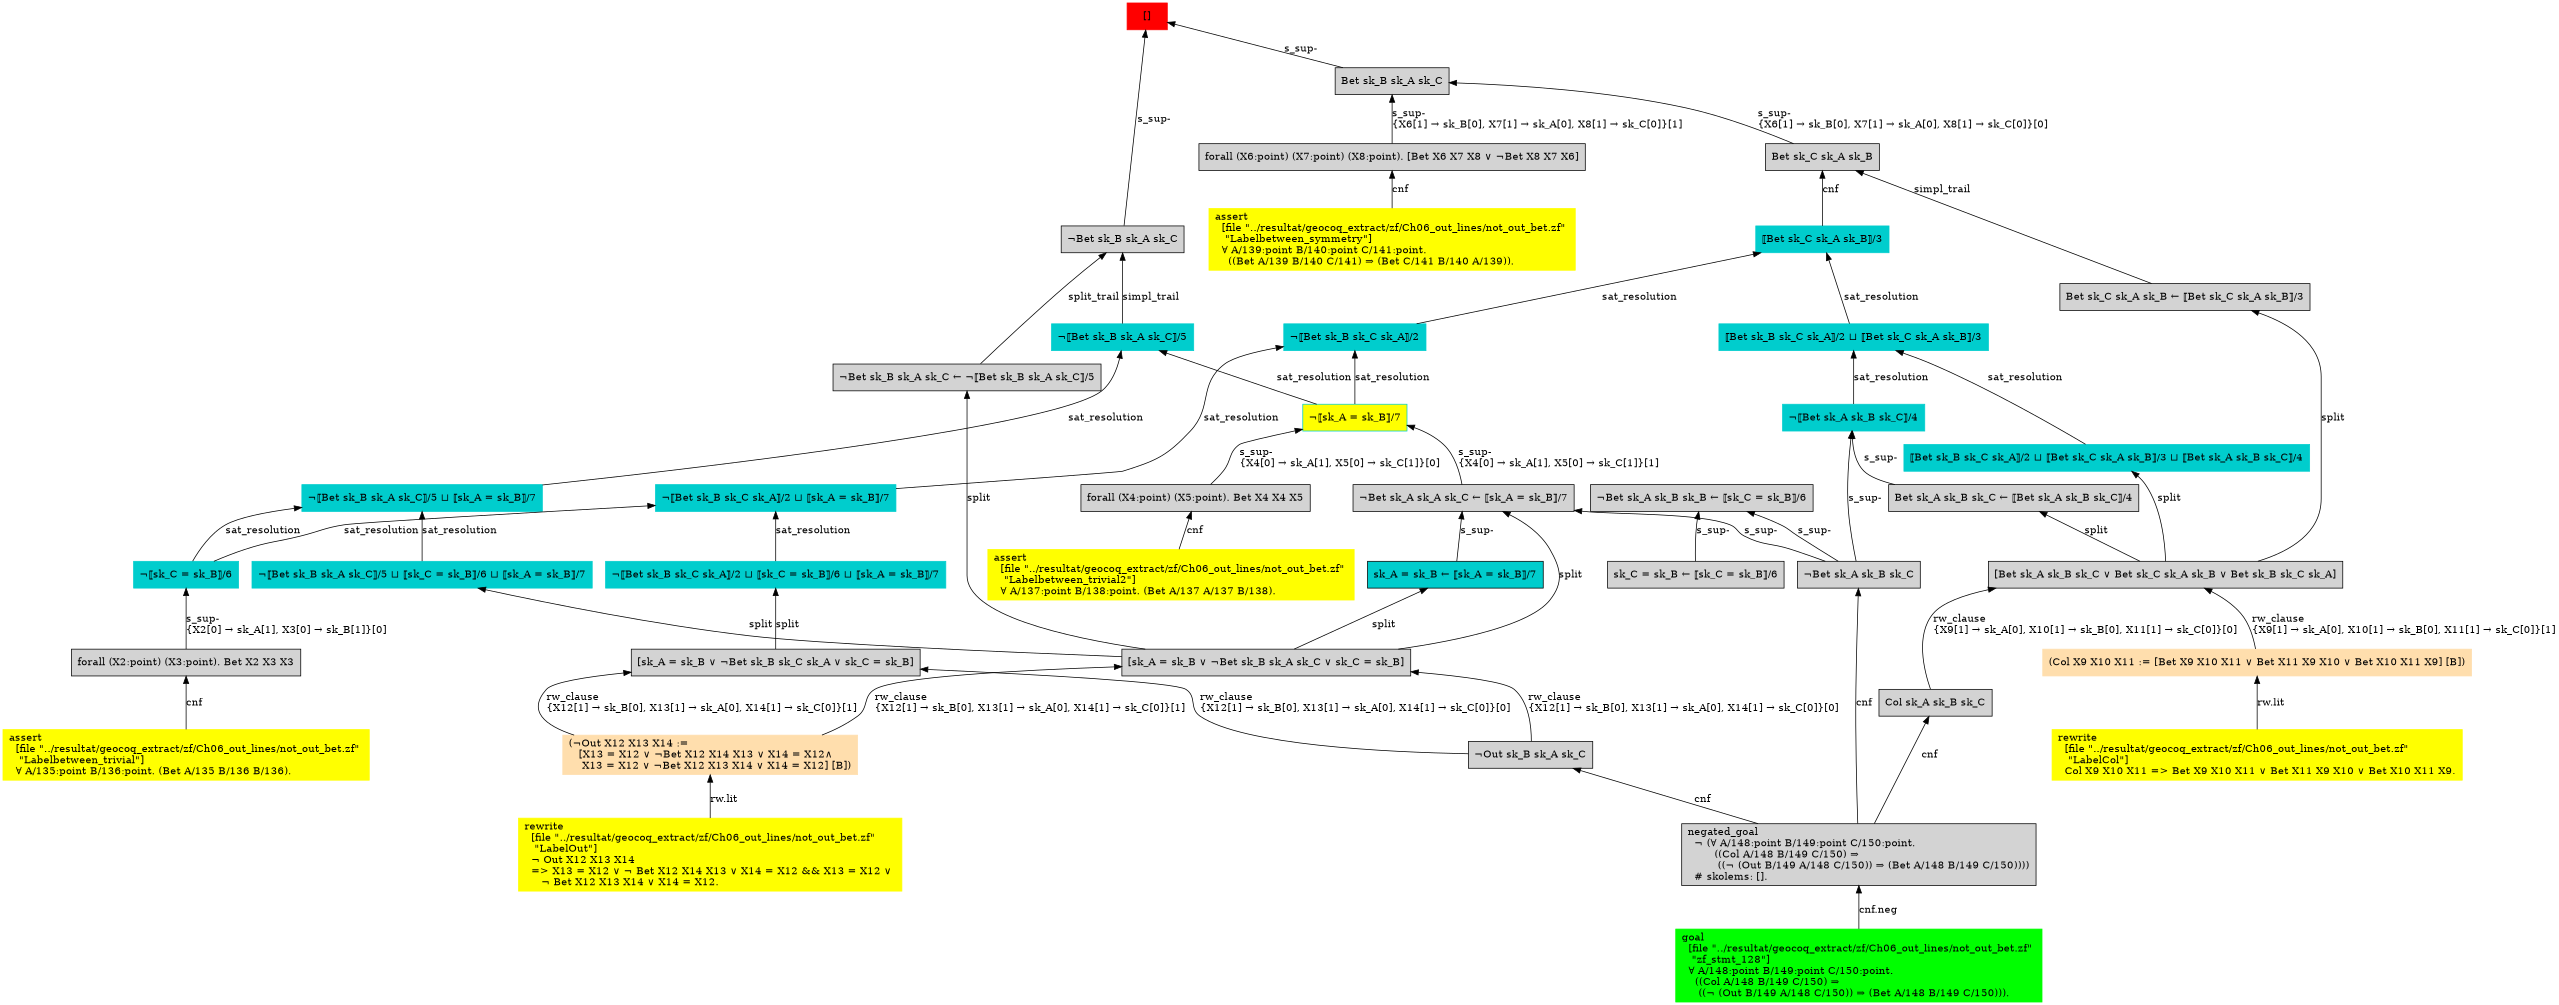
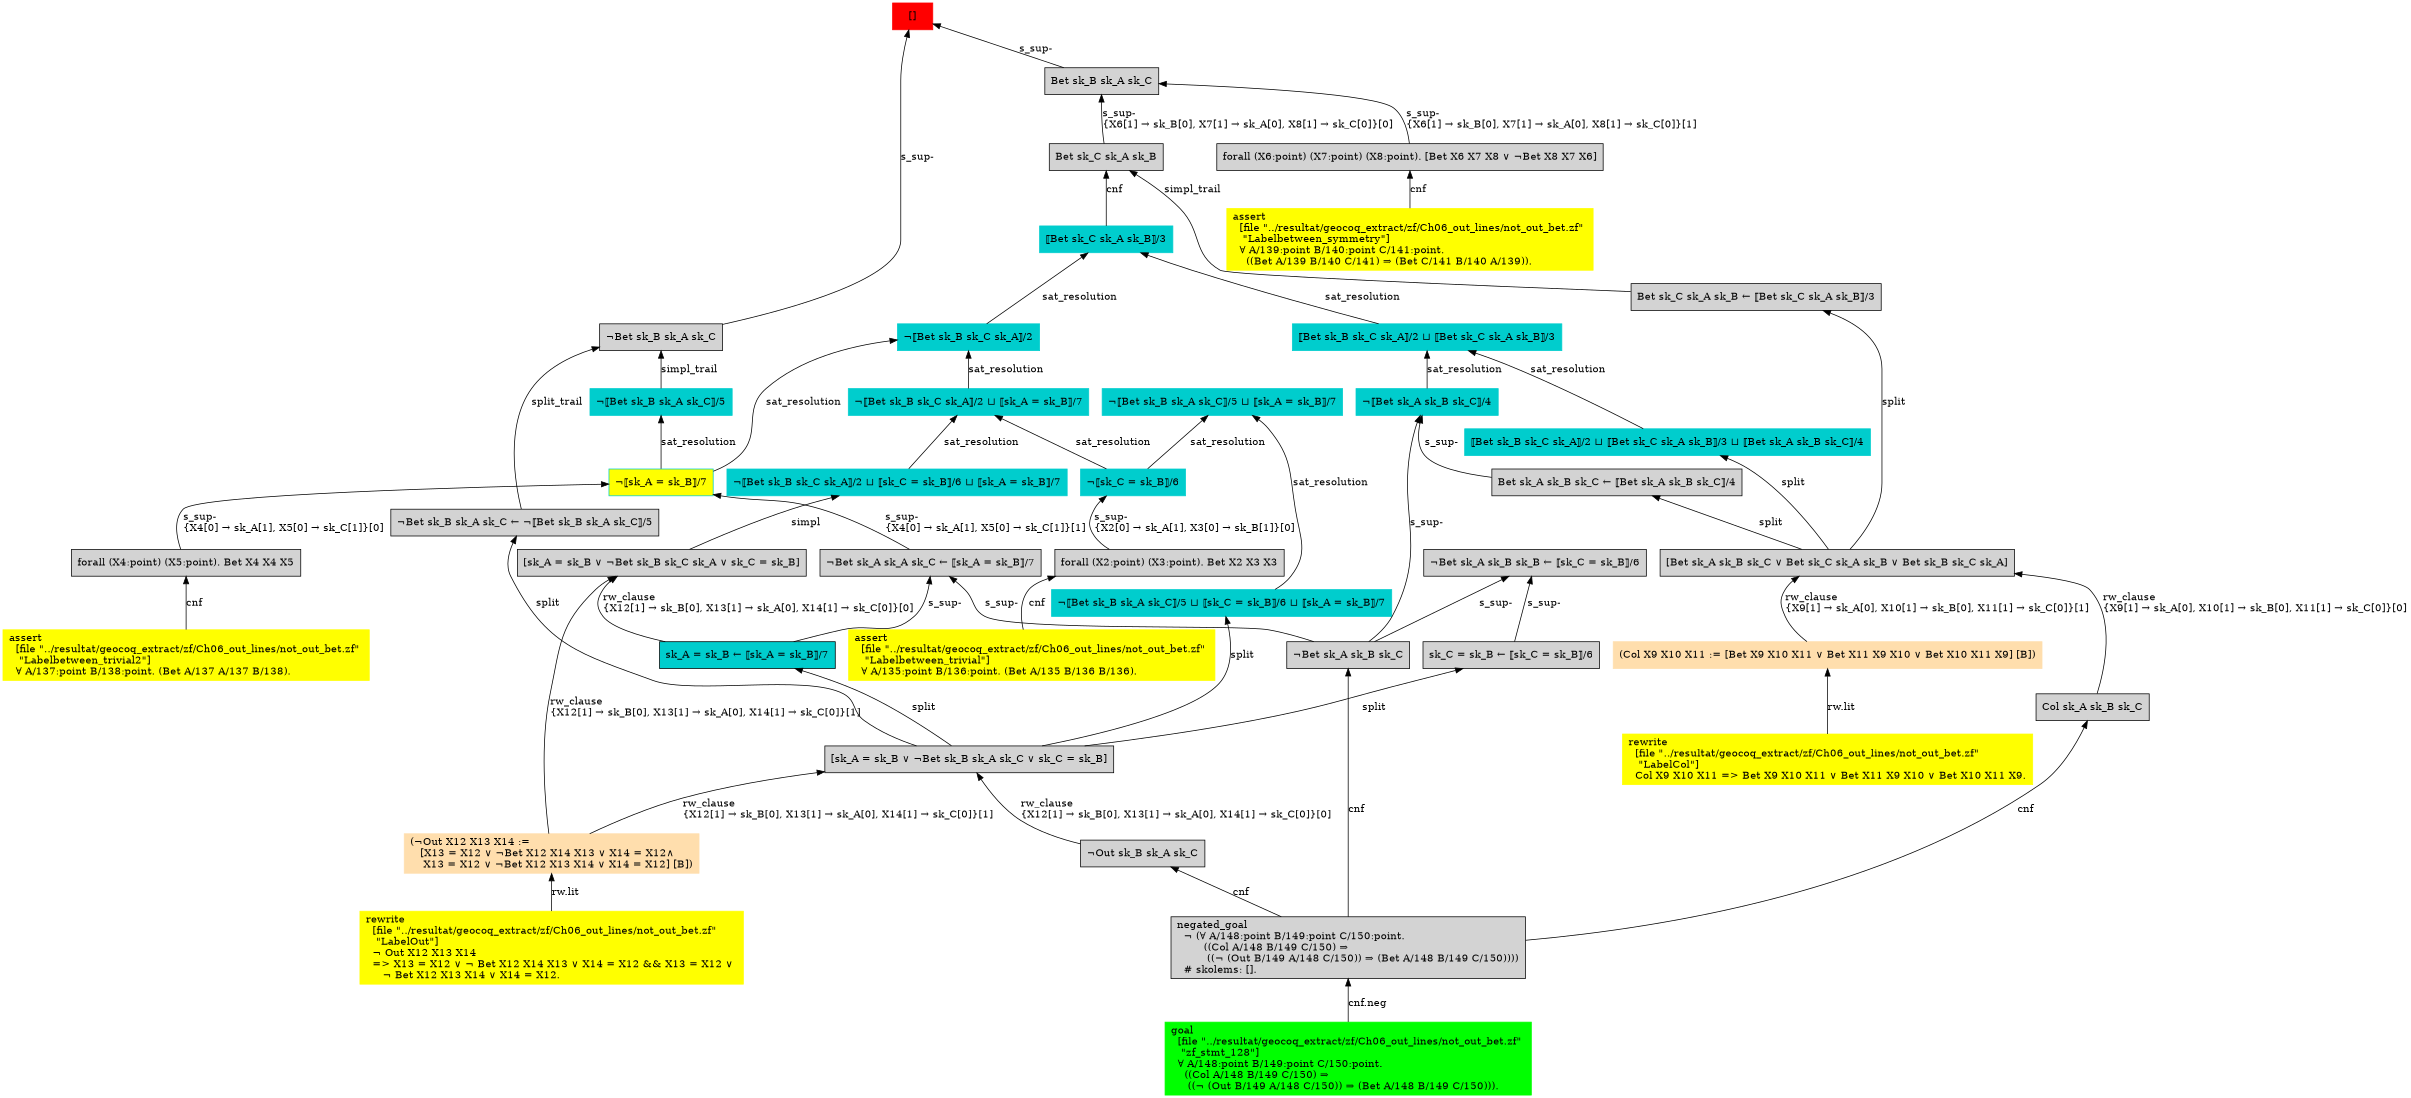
(843, 448) -> none
(1529, 616) -> (1272, 717)
(788, 625) -> (806, 523)
(1195, 710) -> (614, 625)
